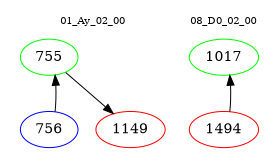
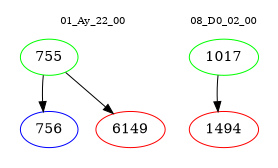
(93, 22) -> (93, 22)
(56, 99) -> (42, 88)
(231, 99) -> (217, 88)
(131, 130) -> (131, 130)
